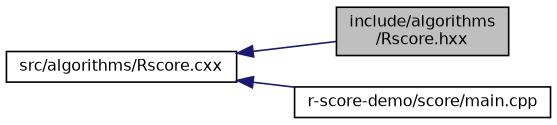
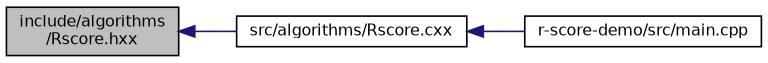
(295, 46) -> (216, 31)
(423, 102) -> (643, 31)
